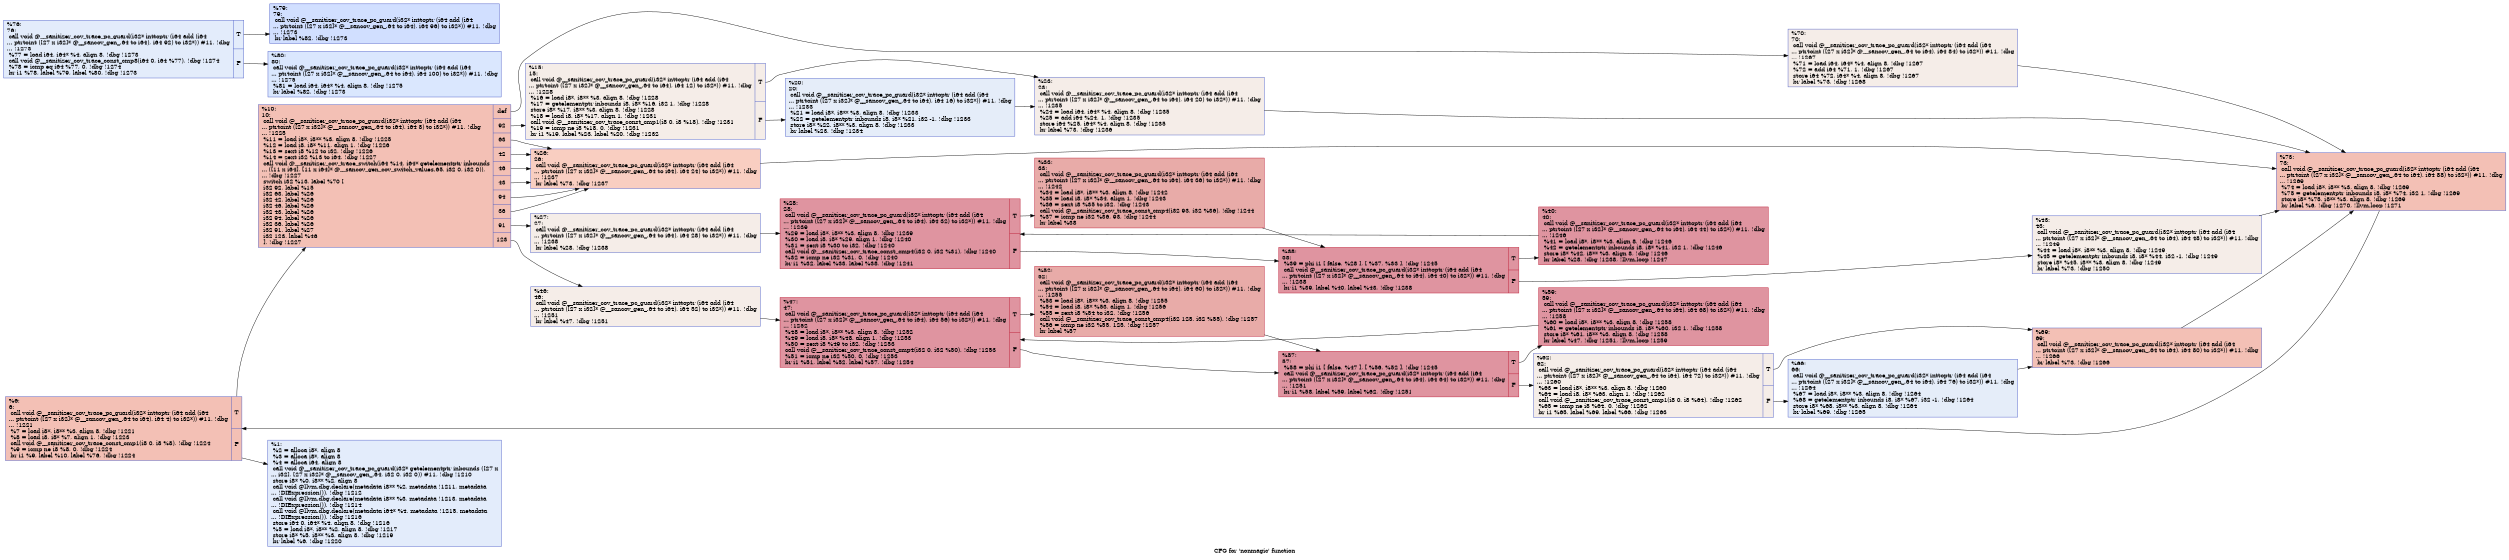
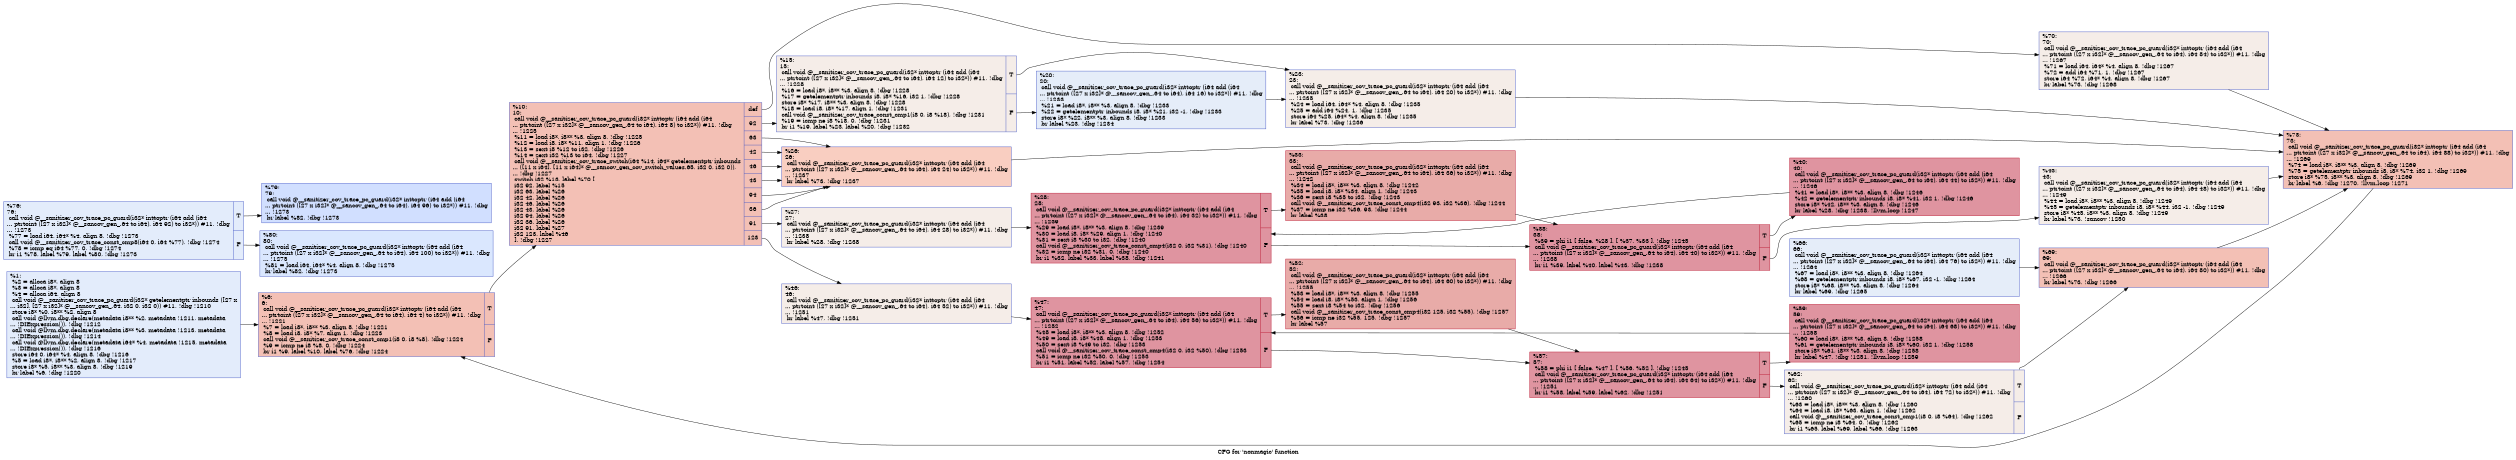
(2073, 269) -> (2084, 219)
(1779, 402) -> none
(253, 461) -> (247, 325)
